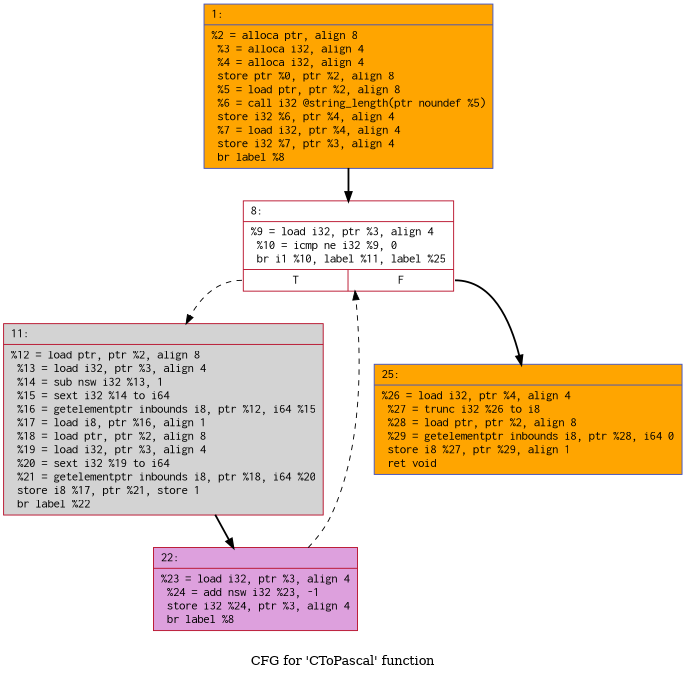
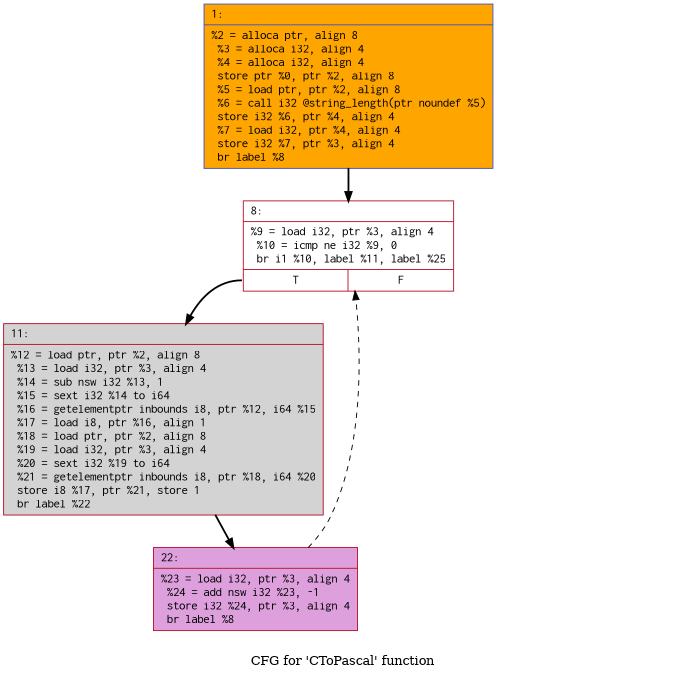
(211, 291) -> (211, 291)
(528, 419) -> none
